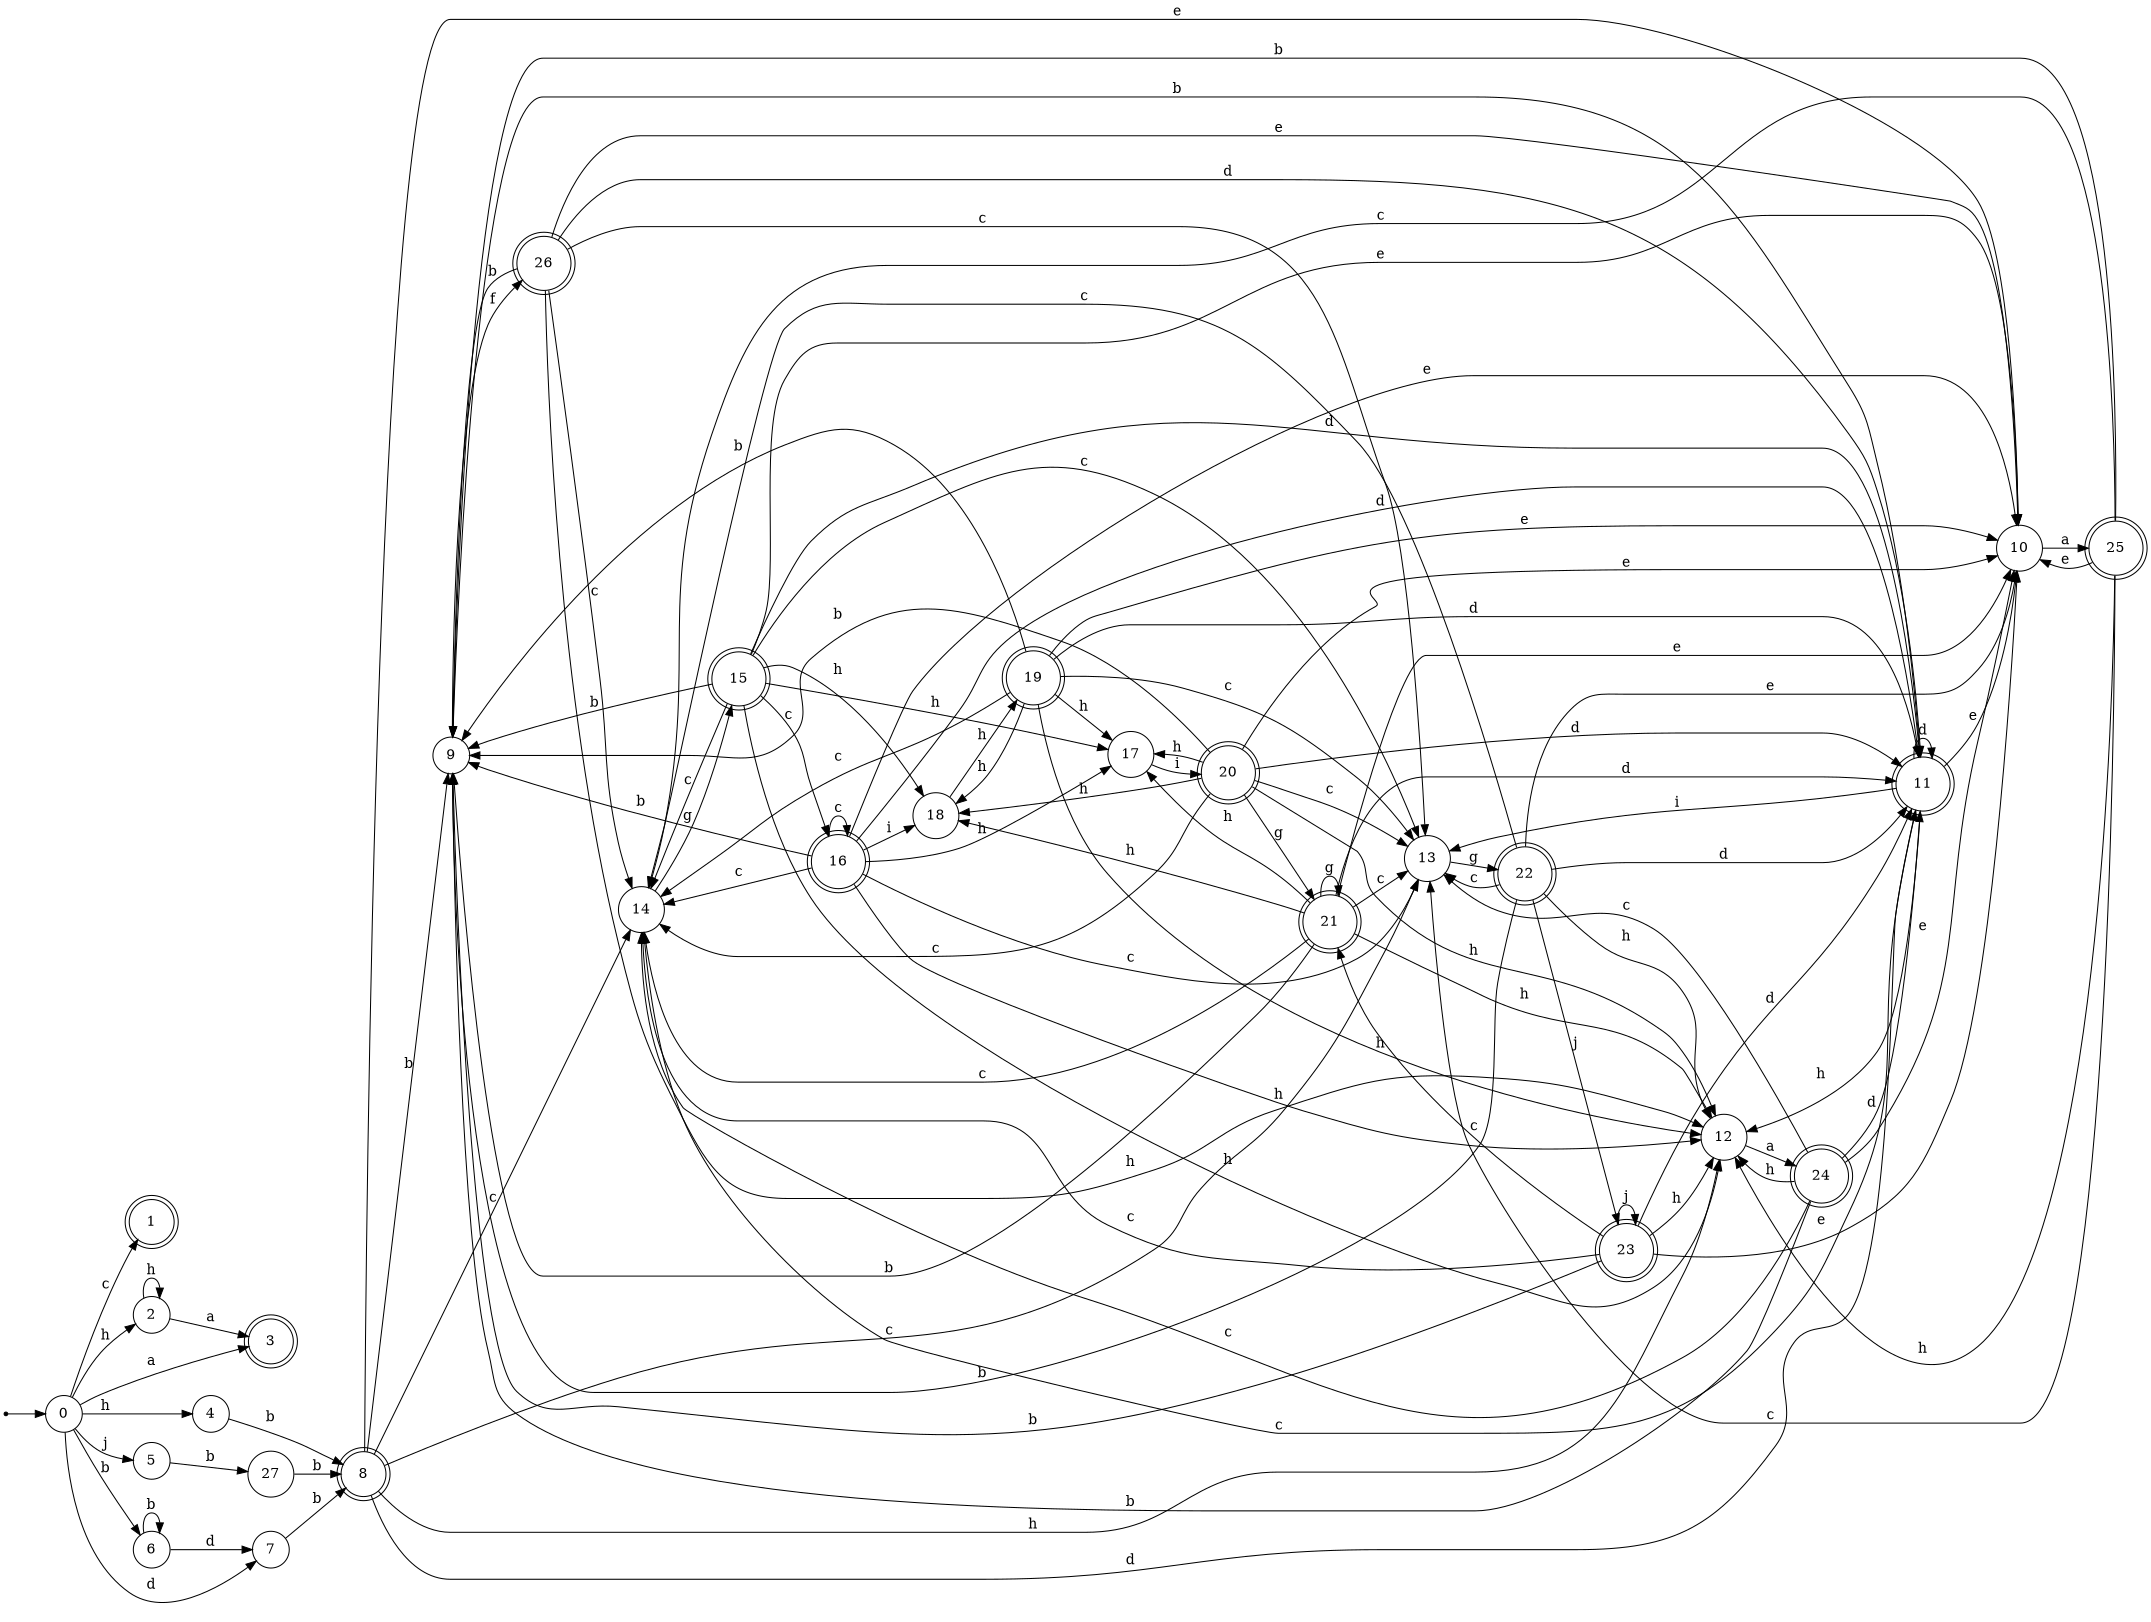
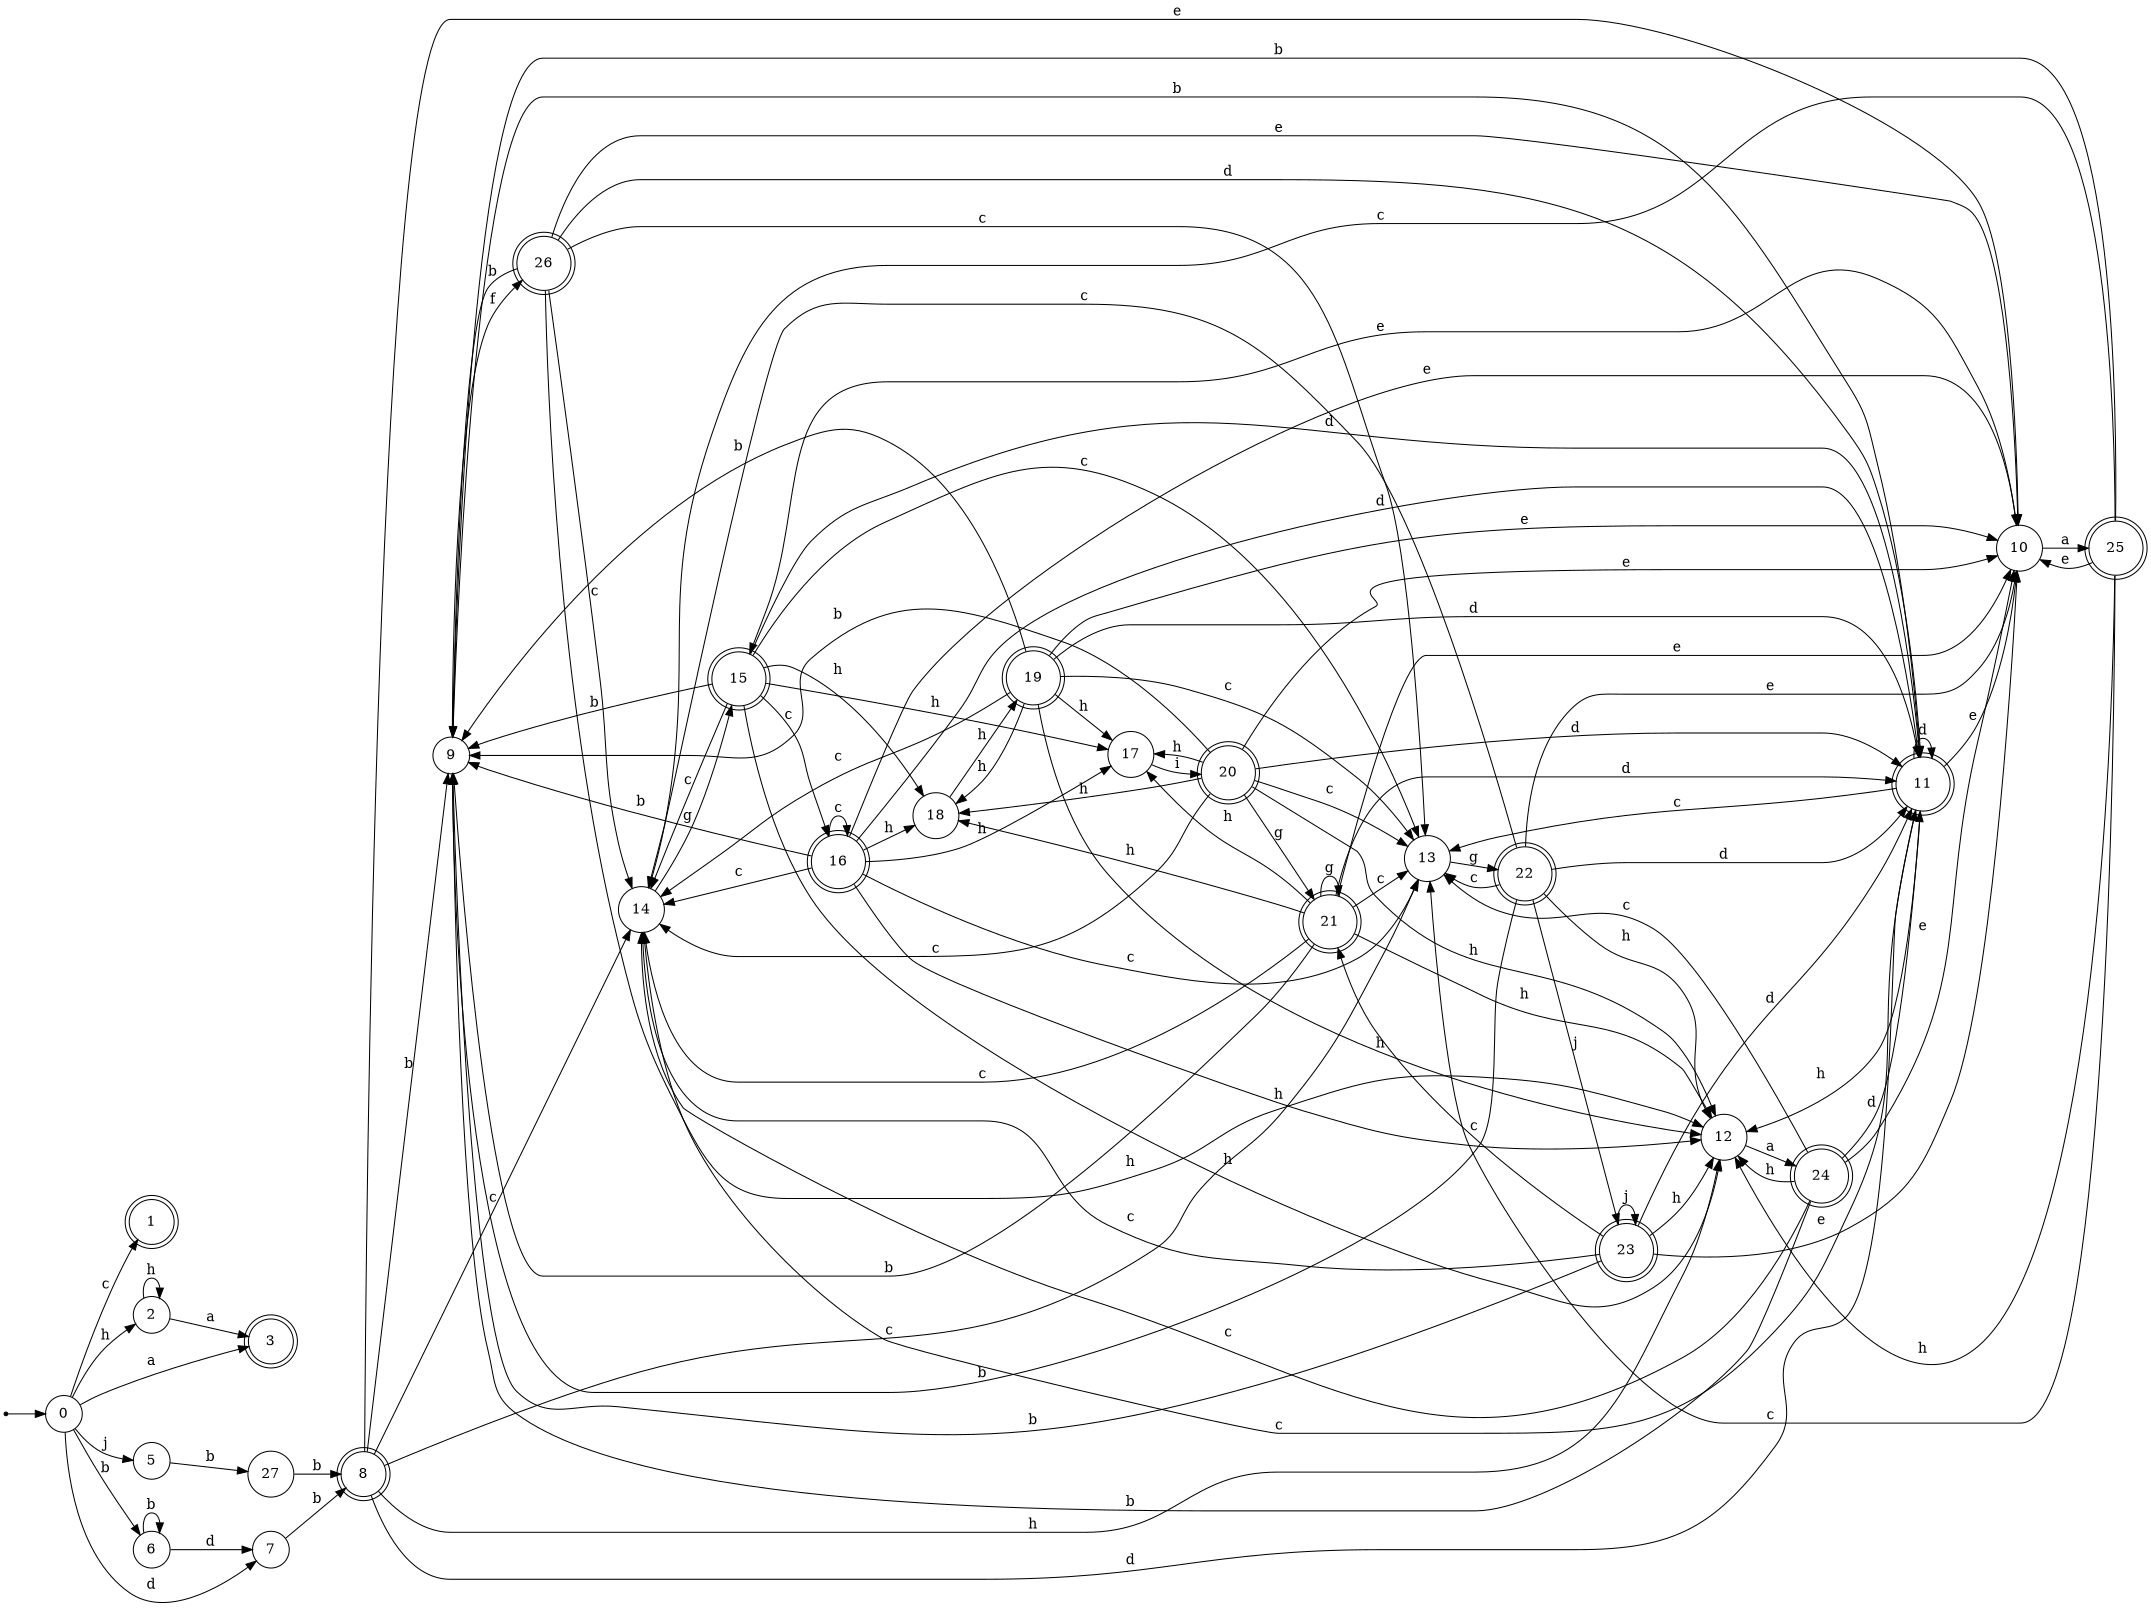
(1374, 263) -> (1375, 336)
(1677, 803) -> (1677, 803)
(889, 828) -> (889, 828)
(211, 1414) -> none
